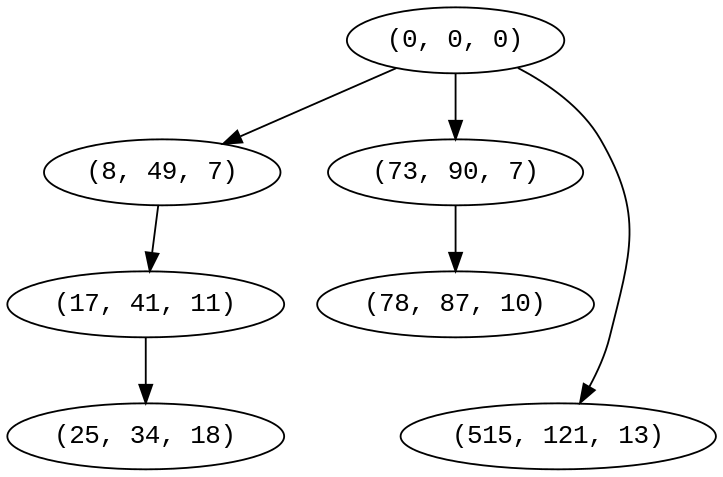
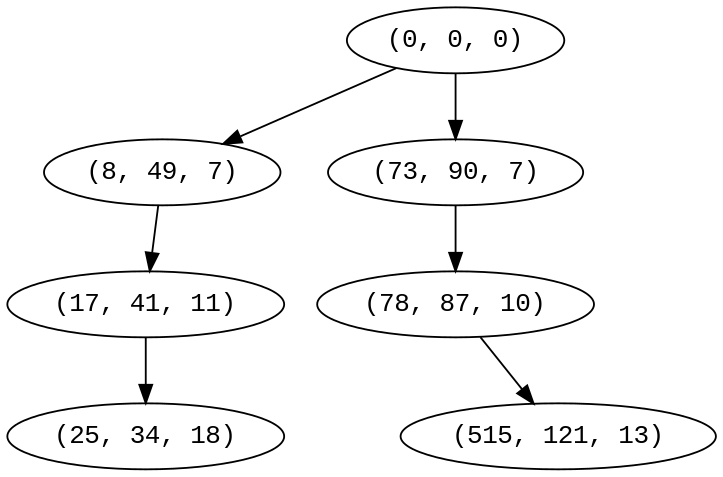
(627, 208) -> (501, 363)
